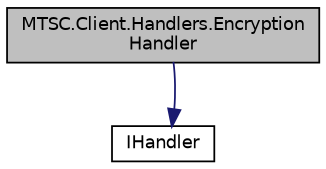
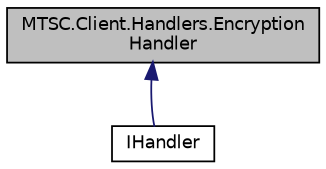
(175, 86) -> (152, 103)
